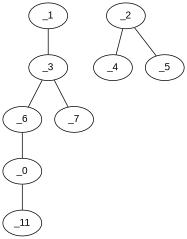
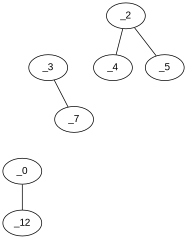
(48, 16) -> none
(22, 119) -> none
(22, 223) -> (22, 223)
